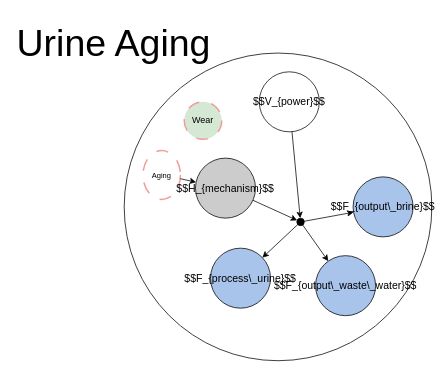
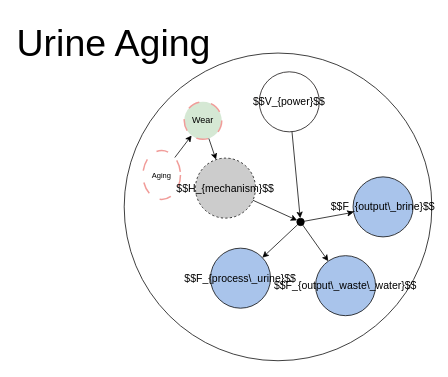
none -> (211, 146)
(185, 180) -> (182, 148)
(225, 188) -> (225, 188)
